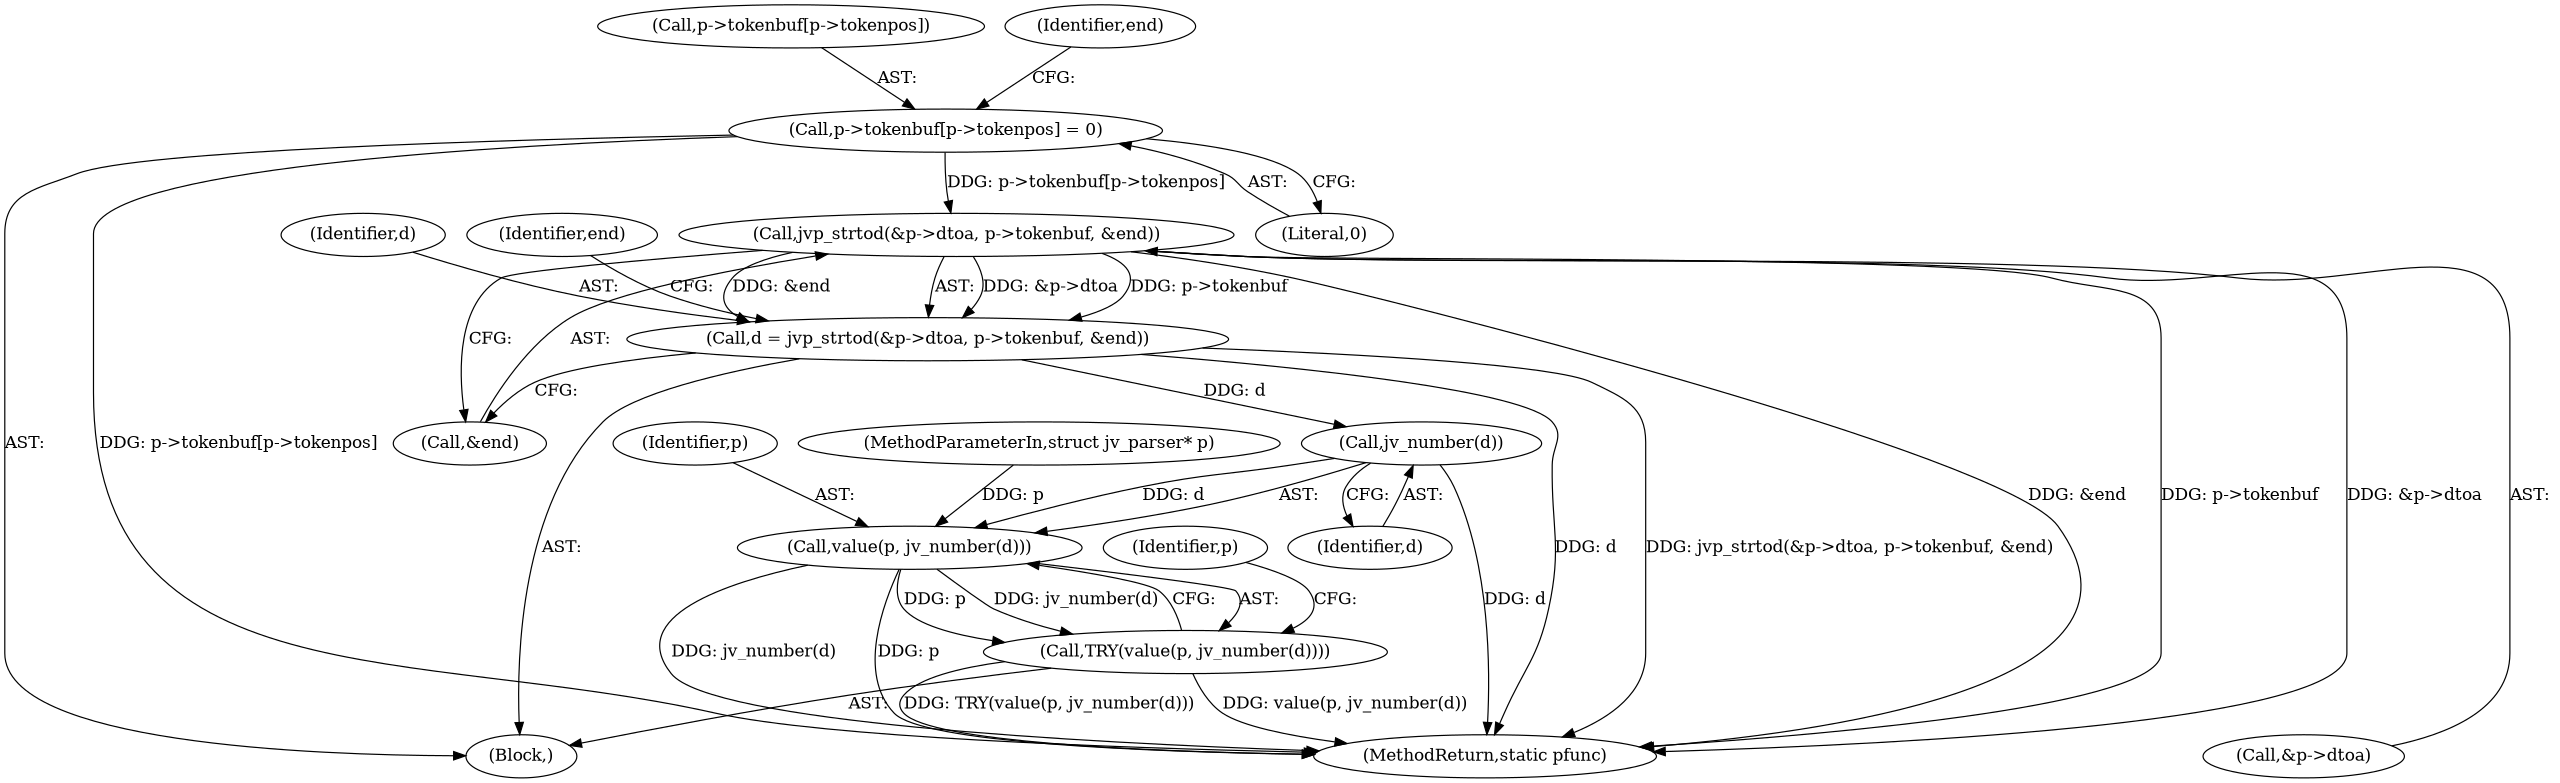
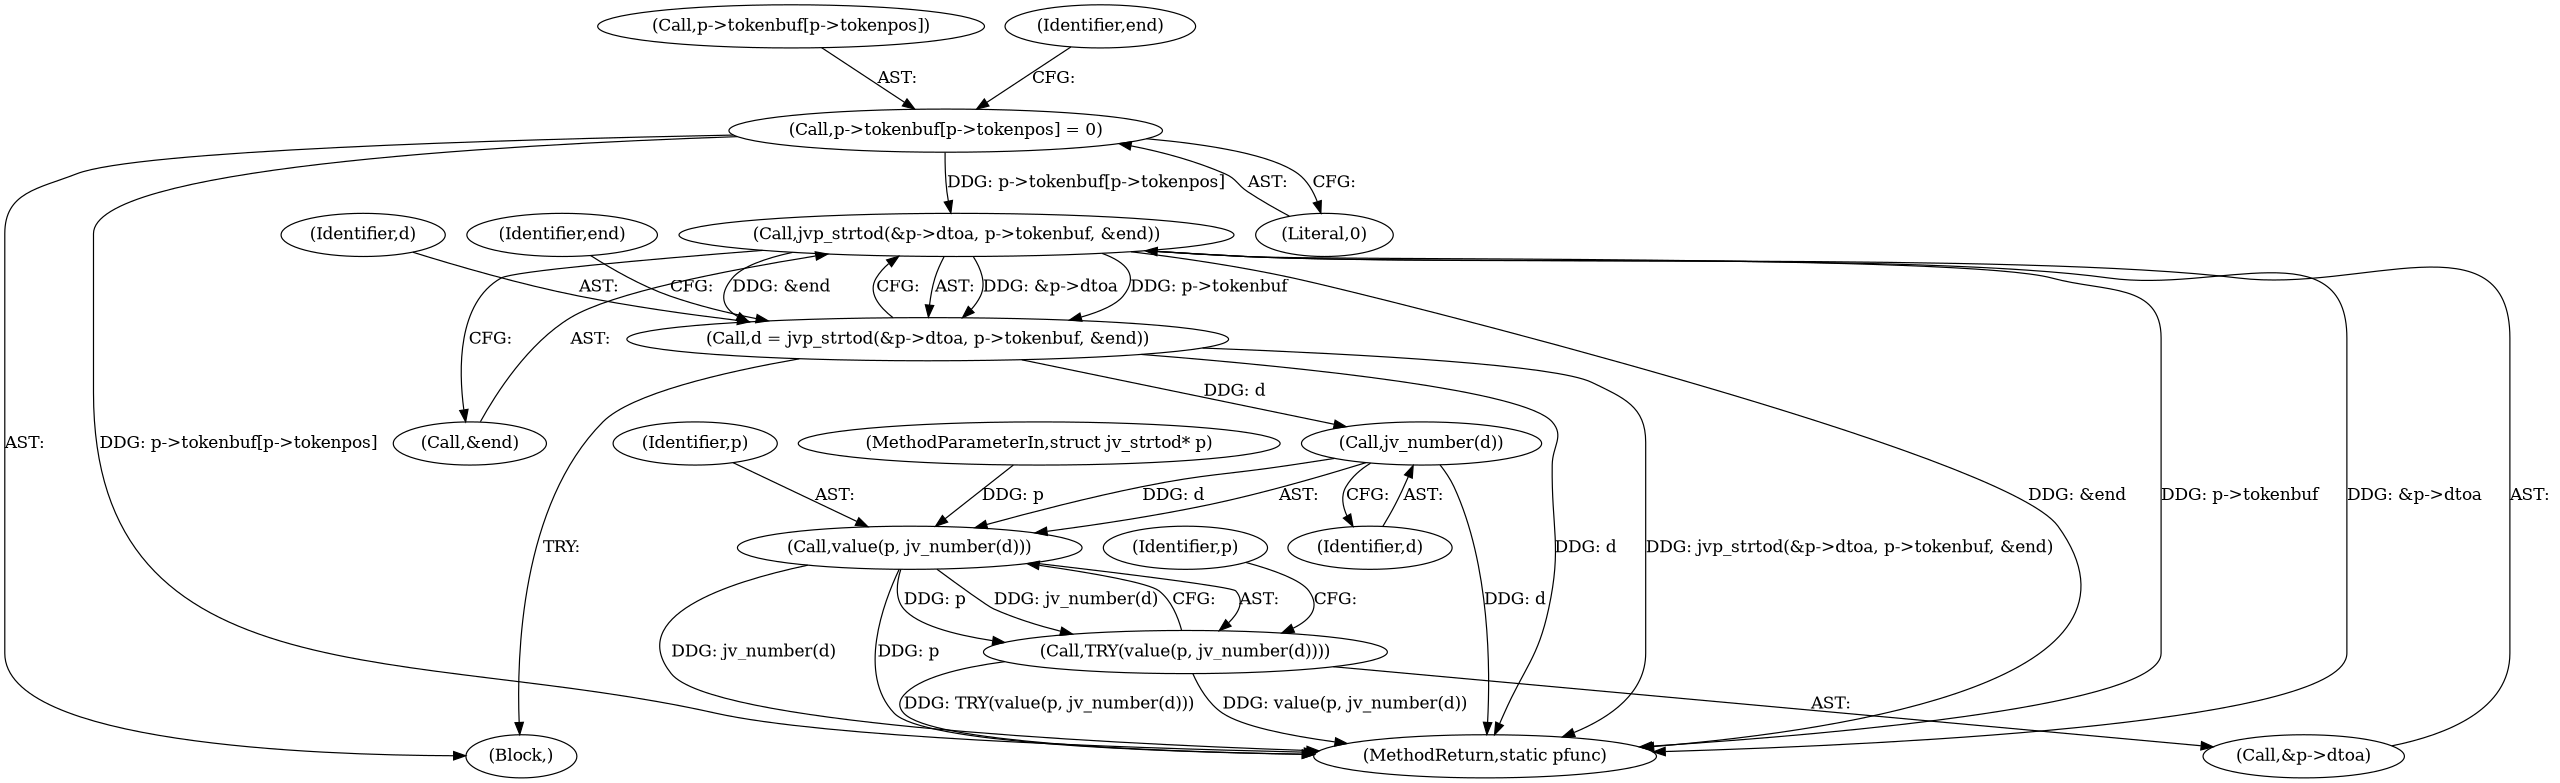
(589, 367) -> (874, 292)
(1039, 443) -> (1039, 443)
(565, 548) -> (565, 548)
(816, 700) -> (1767, 706)
